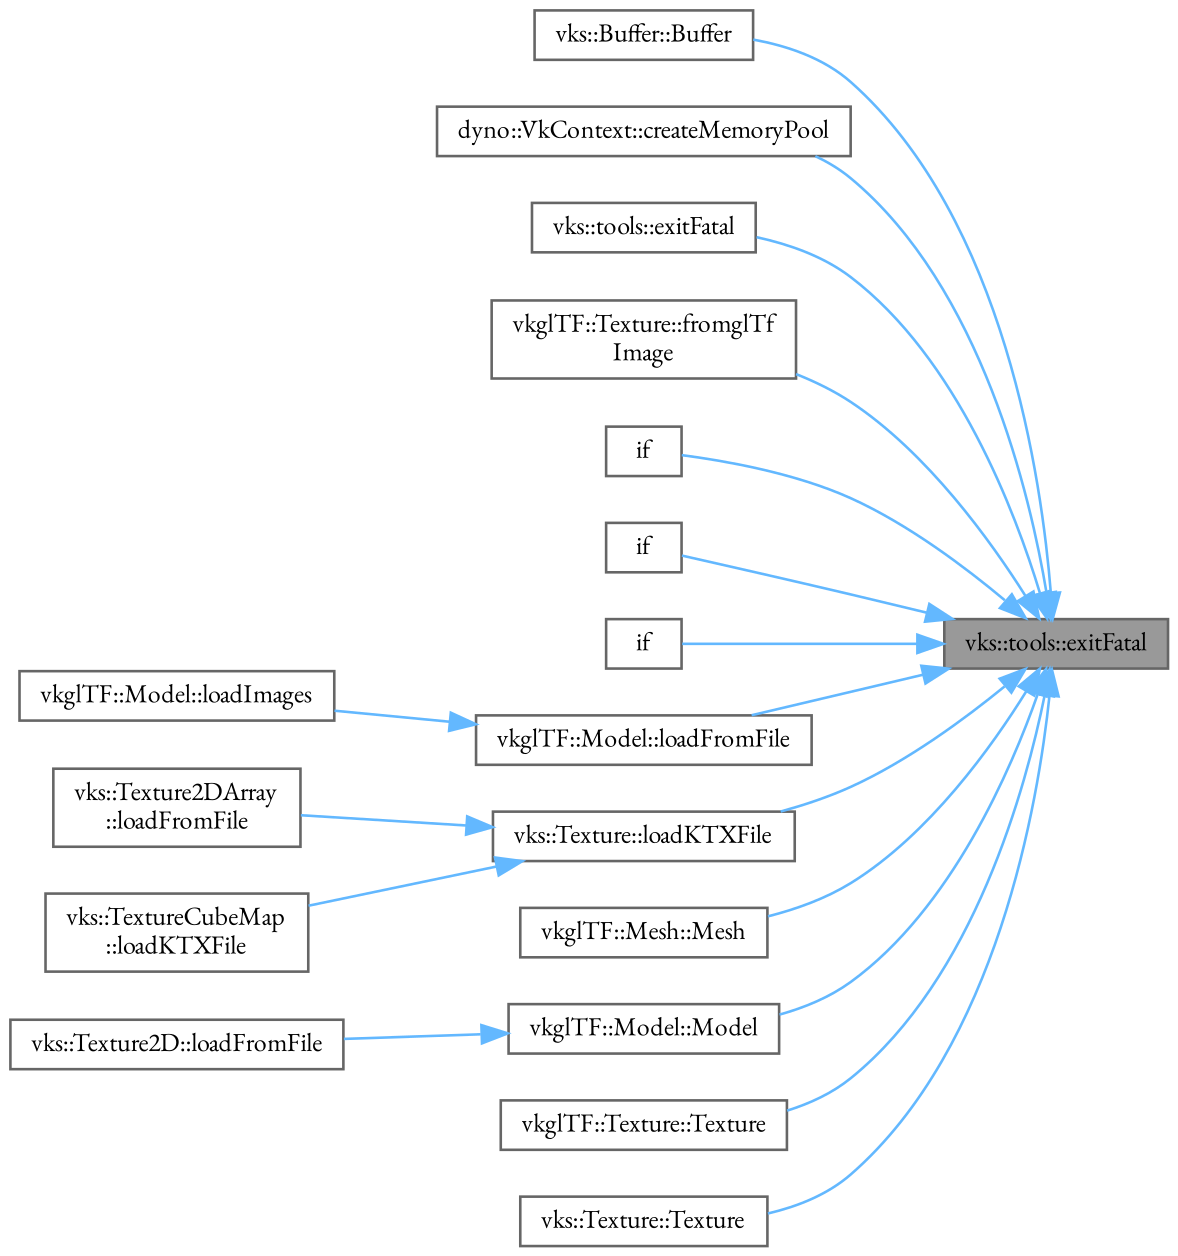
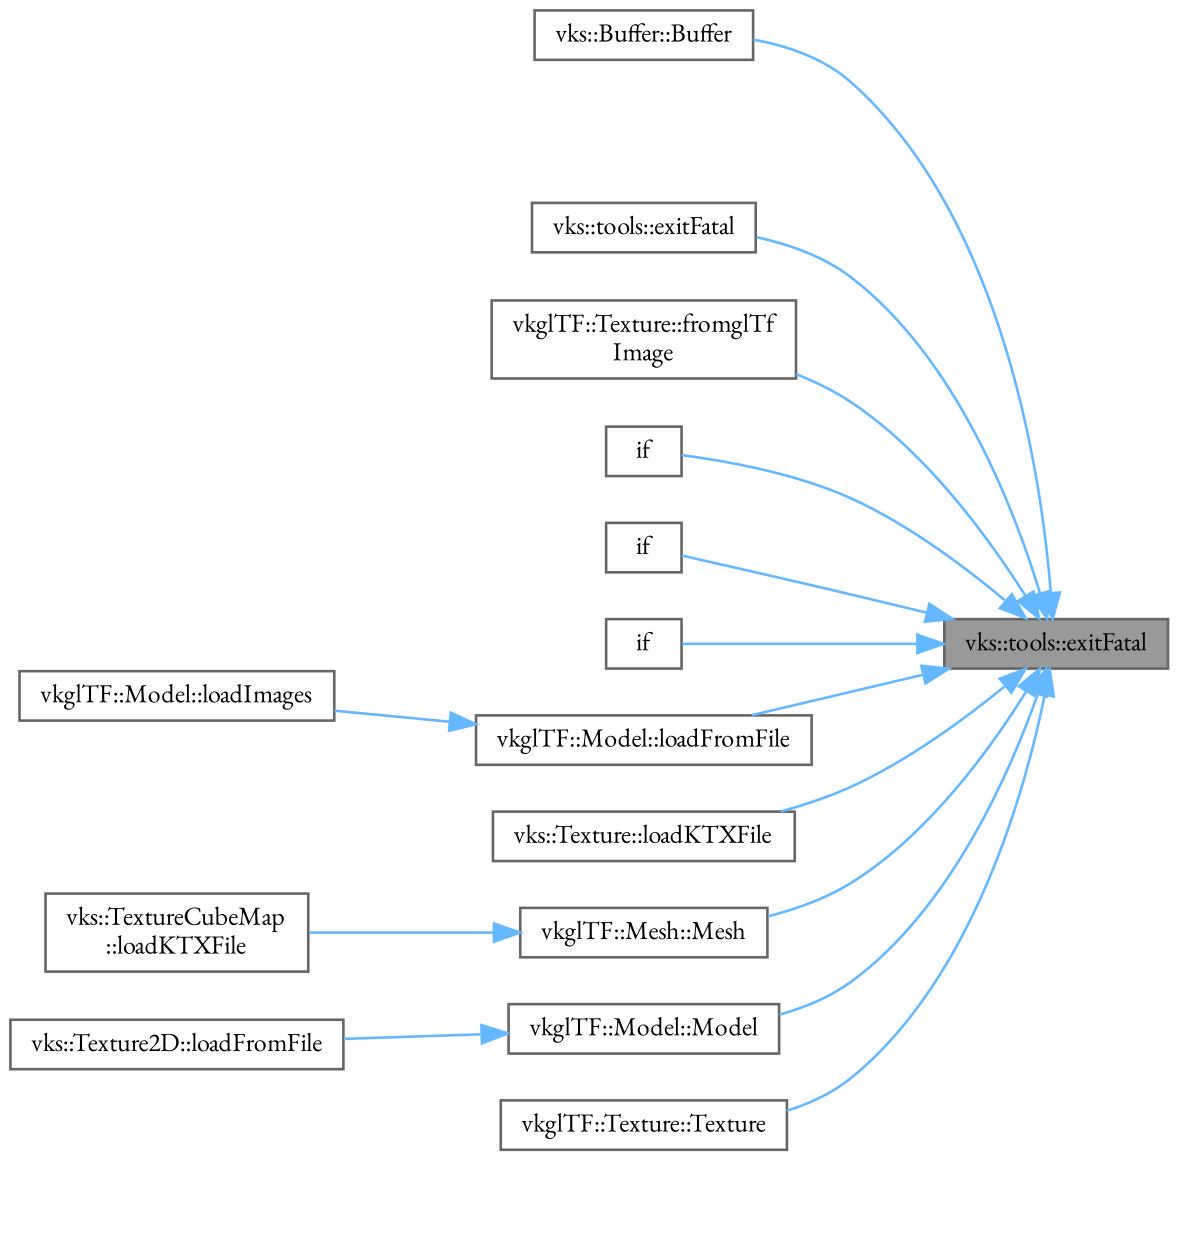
(644, 131) -> none
(177, 808) -> none
(402, 886) -> (401, 933)
(644, 1221) -> none
